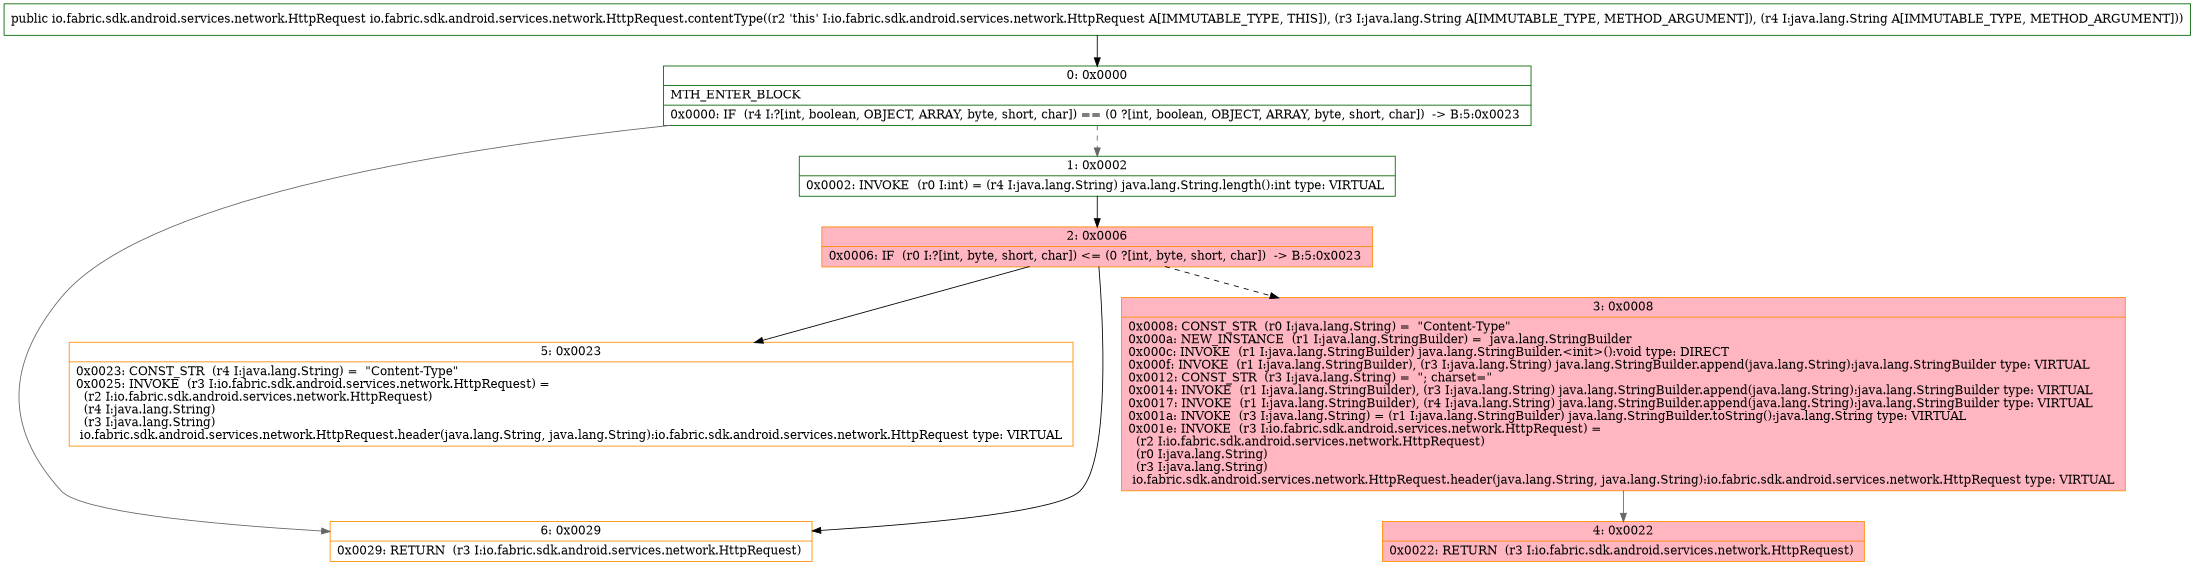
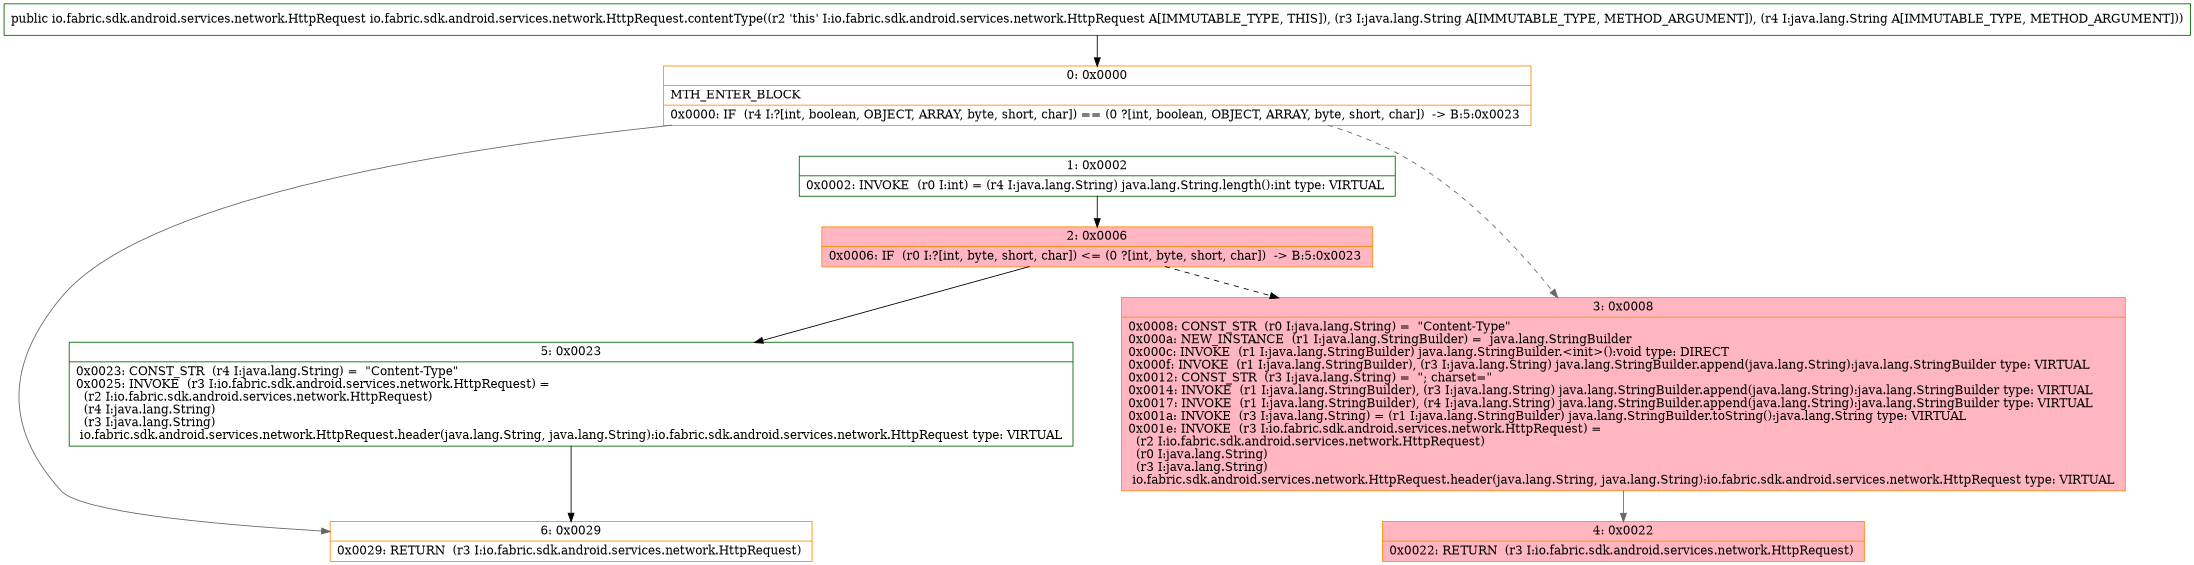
(1097, 96) -> (1097, 96)
(1097, 137) -> (1453, 190)
(571, 394) -> (571, 394)
(1065, 499) -> (571, 480)
